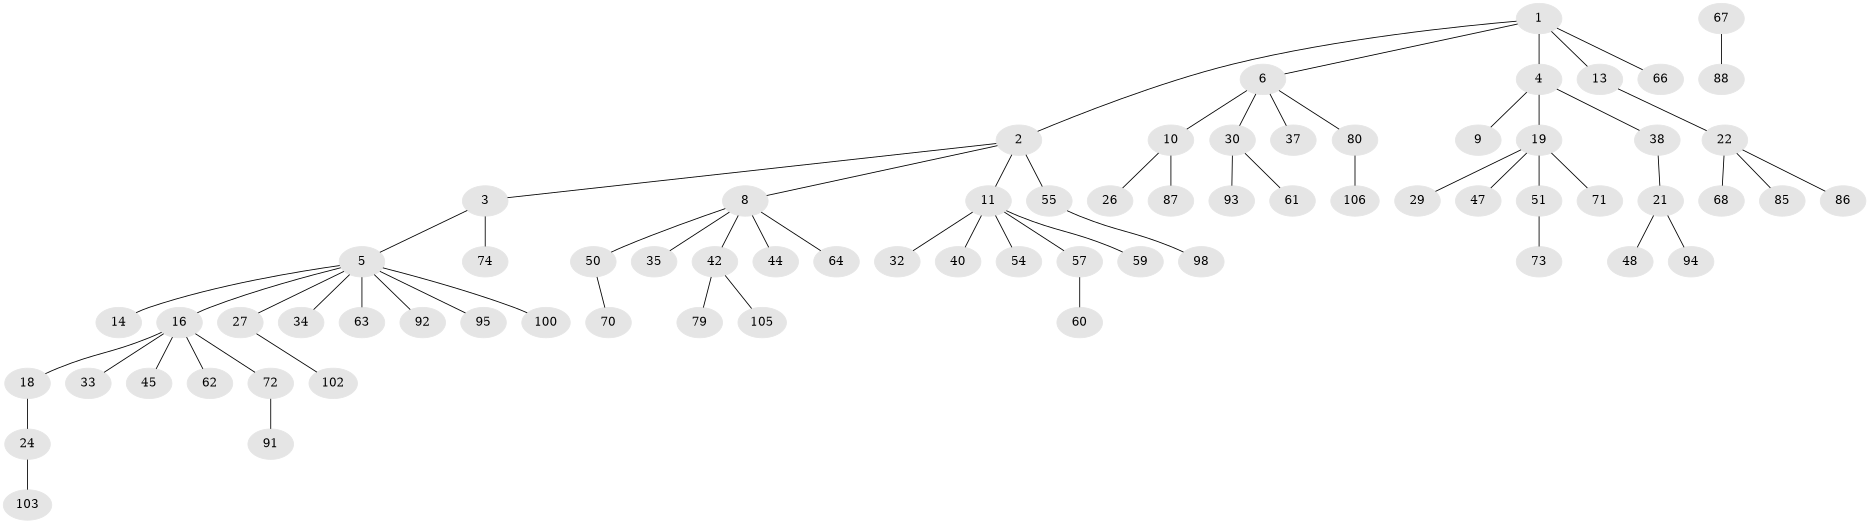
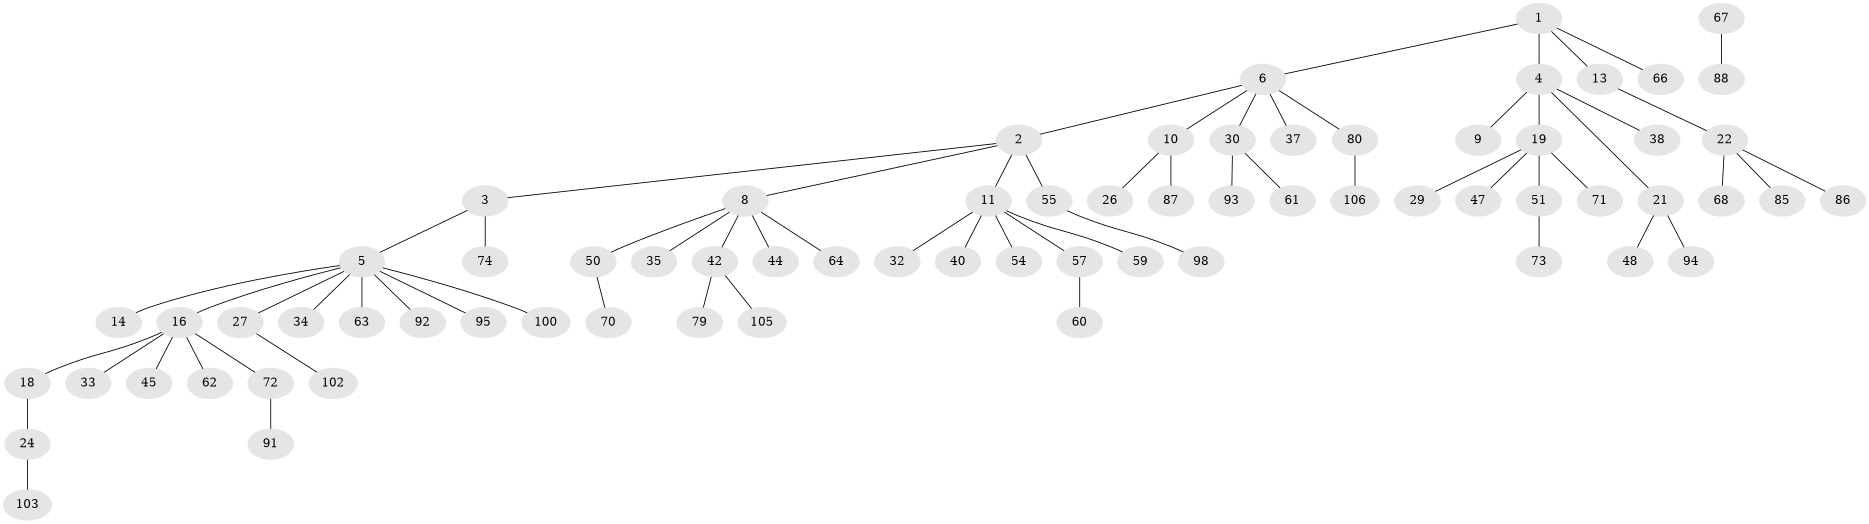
(1272, 55) -> (1141, 110)
(1659, 171) -> (1600, 140)
